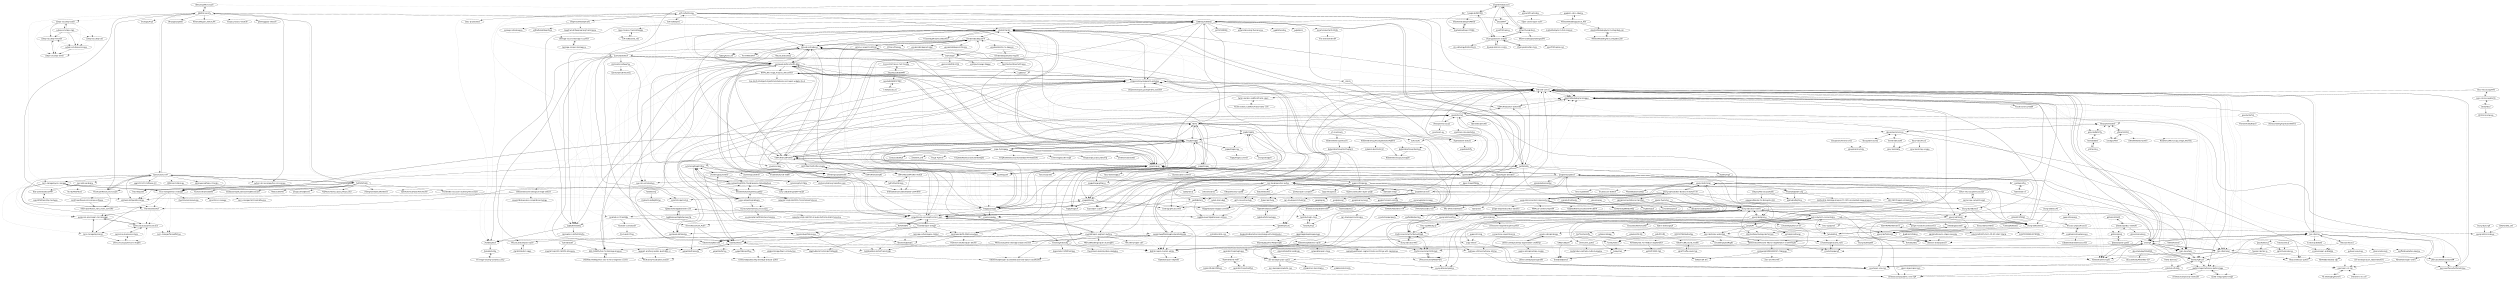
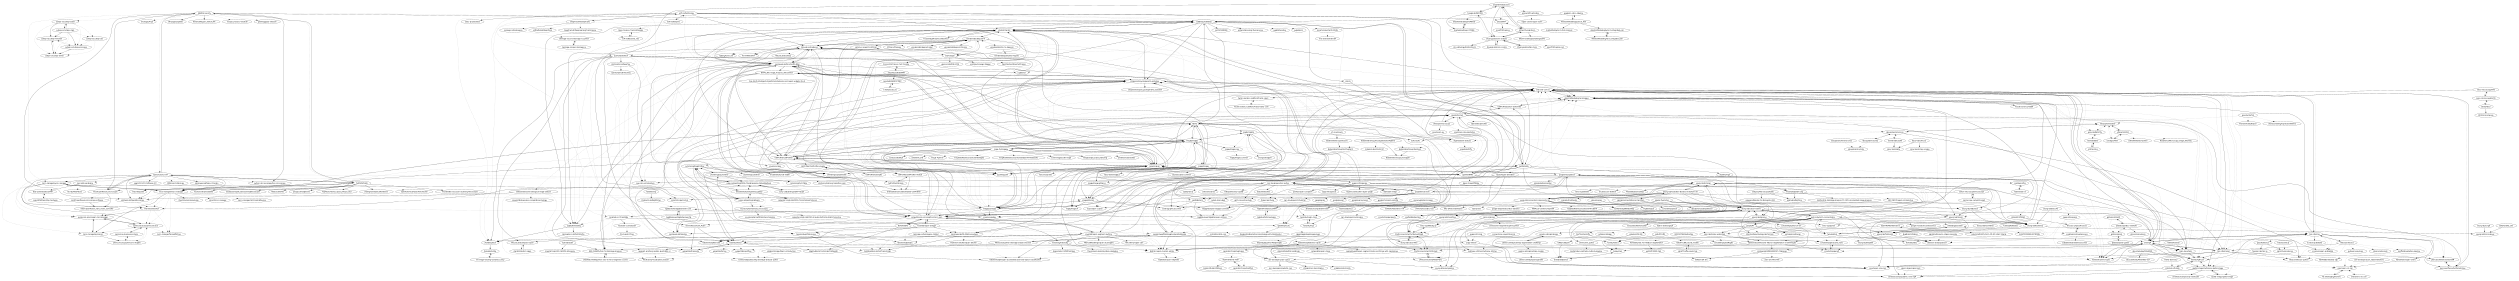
(204, 5) -> none
(1418, 203) -> none
